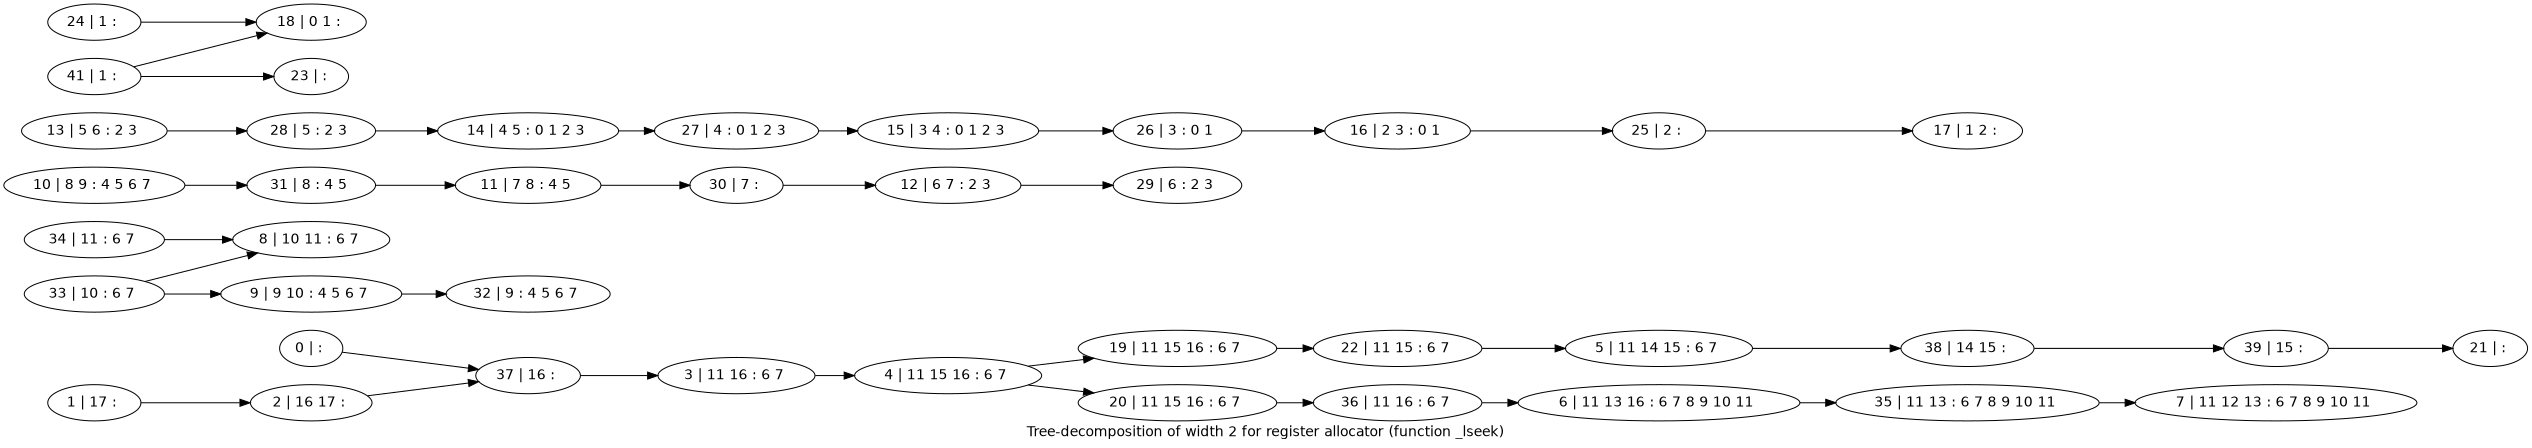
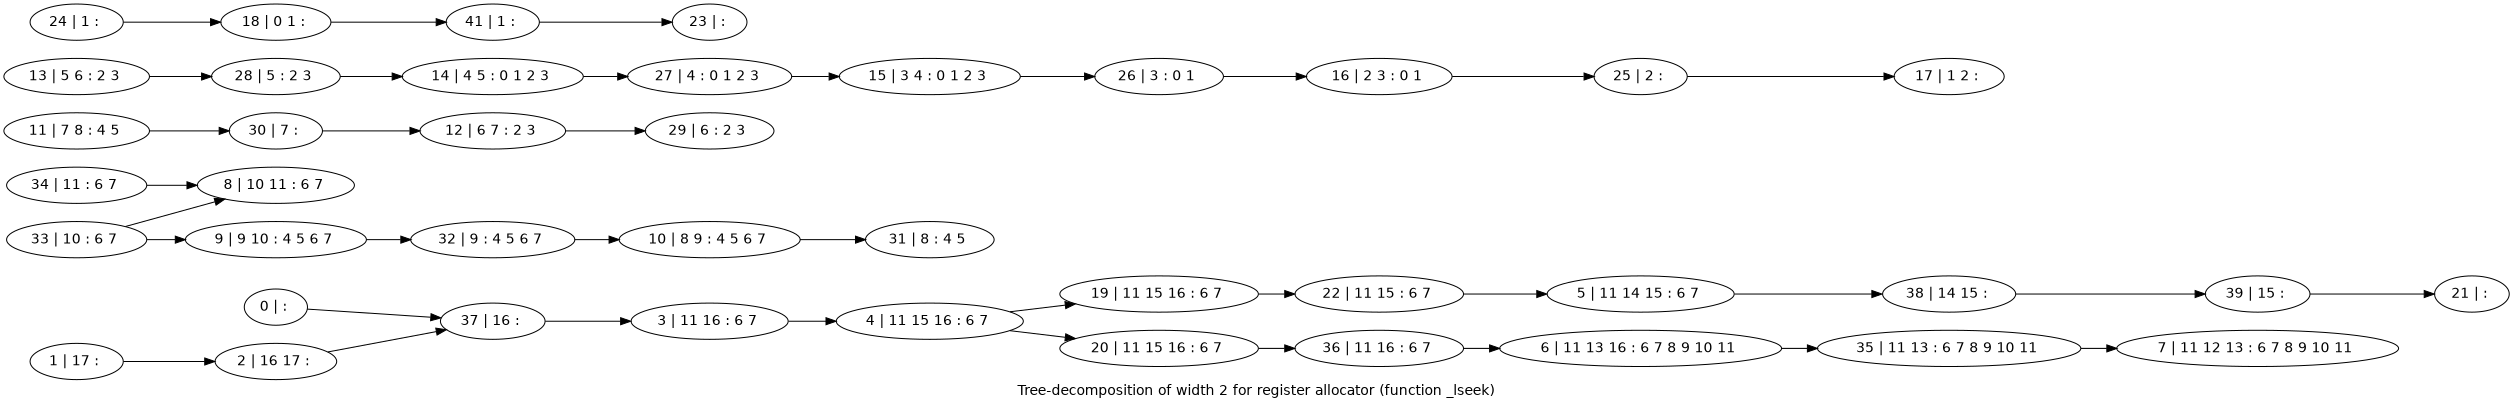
(195, 51) -> (384, 22)
(410, 185) -> none
none -> (592, 240)
